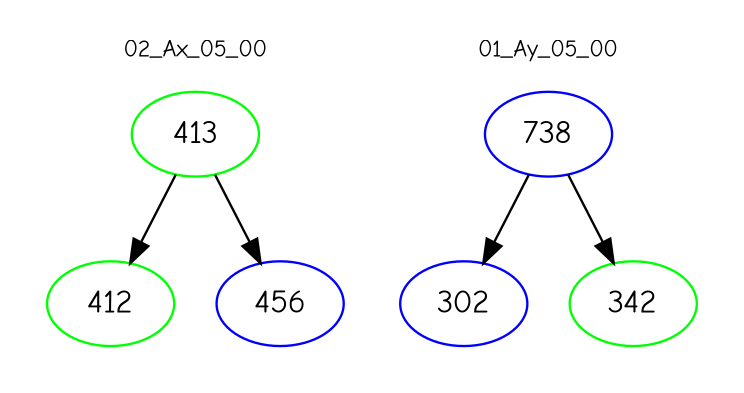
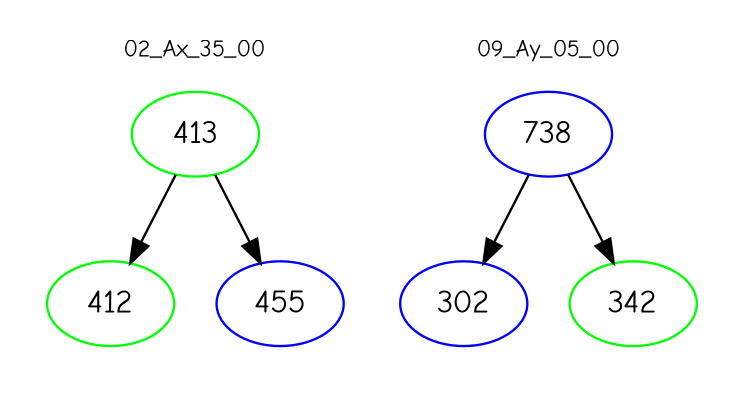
(195, 51) -> (195, 51)
(549, 51) -> (549, 51)
(280, 304) -> (280, 304)
